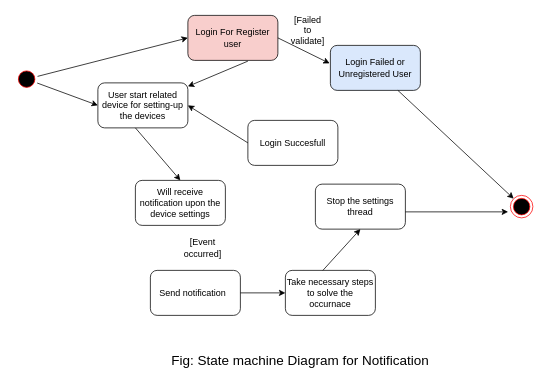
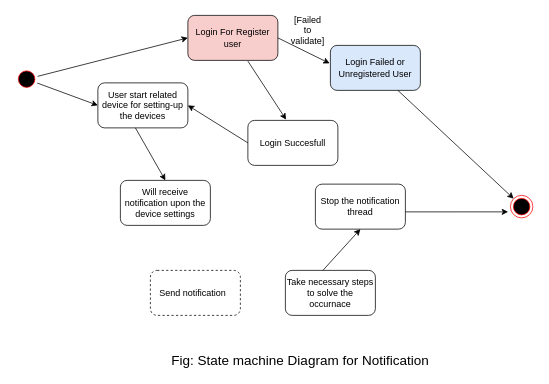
(220, 73) -> (265, 88)
(180, 203) -> (165, 203)
(360, 207) -> (360, 207)
(203, 248) -> none
(195, 293) -> (195, 293)
(279, 293) -> none
